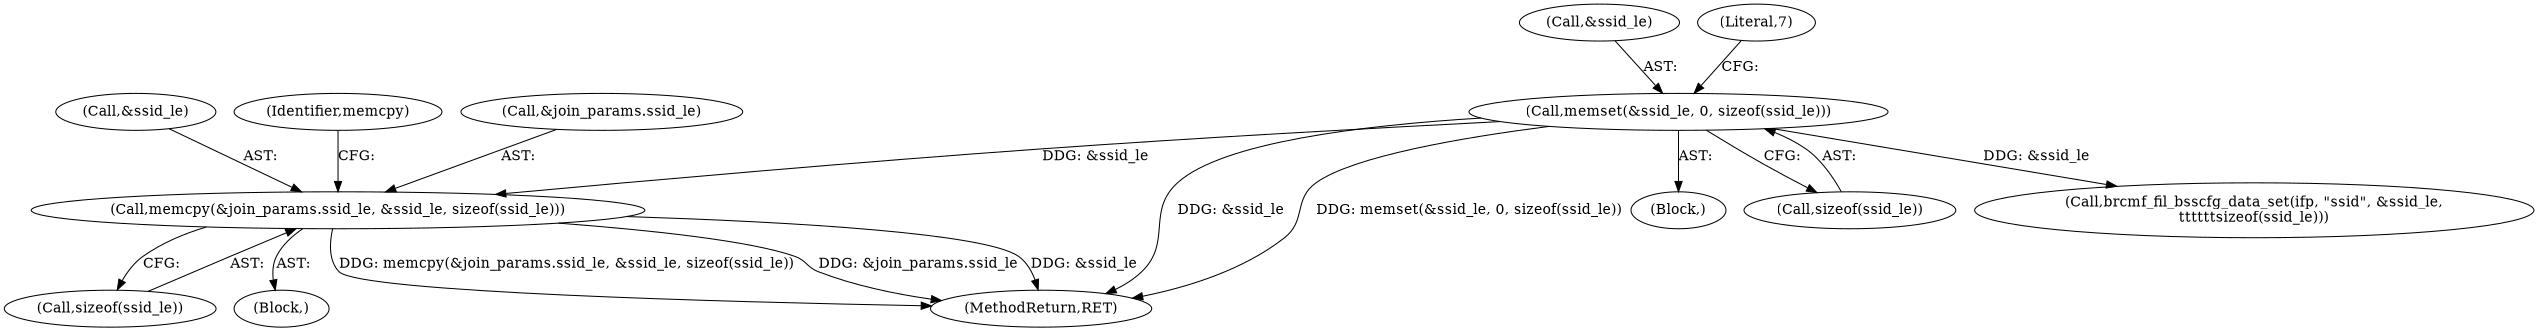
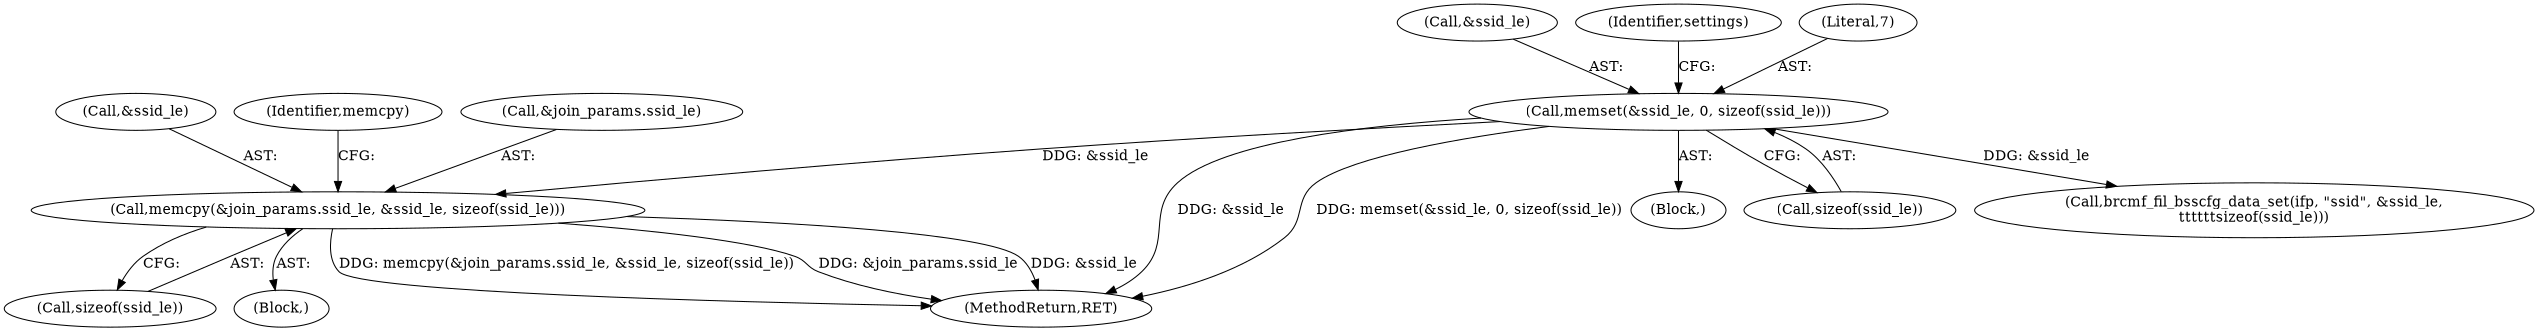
none -> (1678, 23)
(1743, 67) -> (1798, 67)
